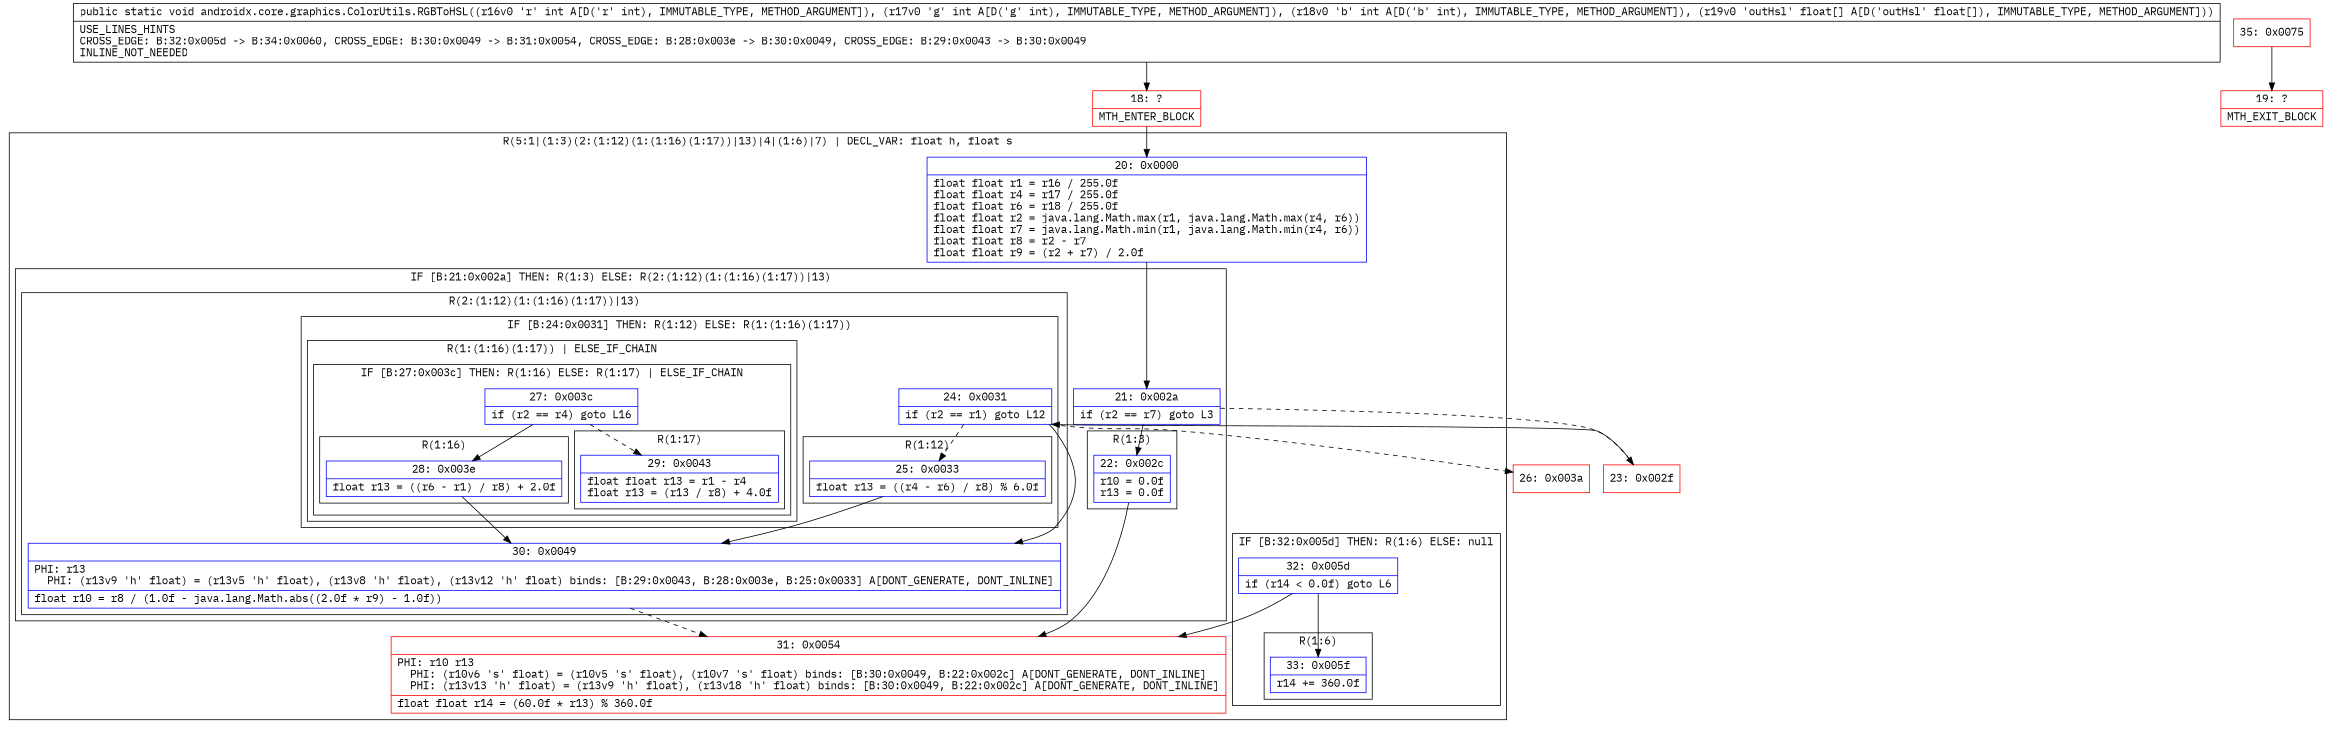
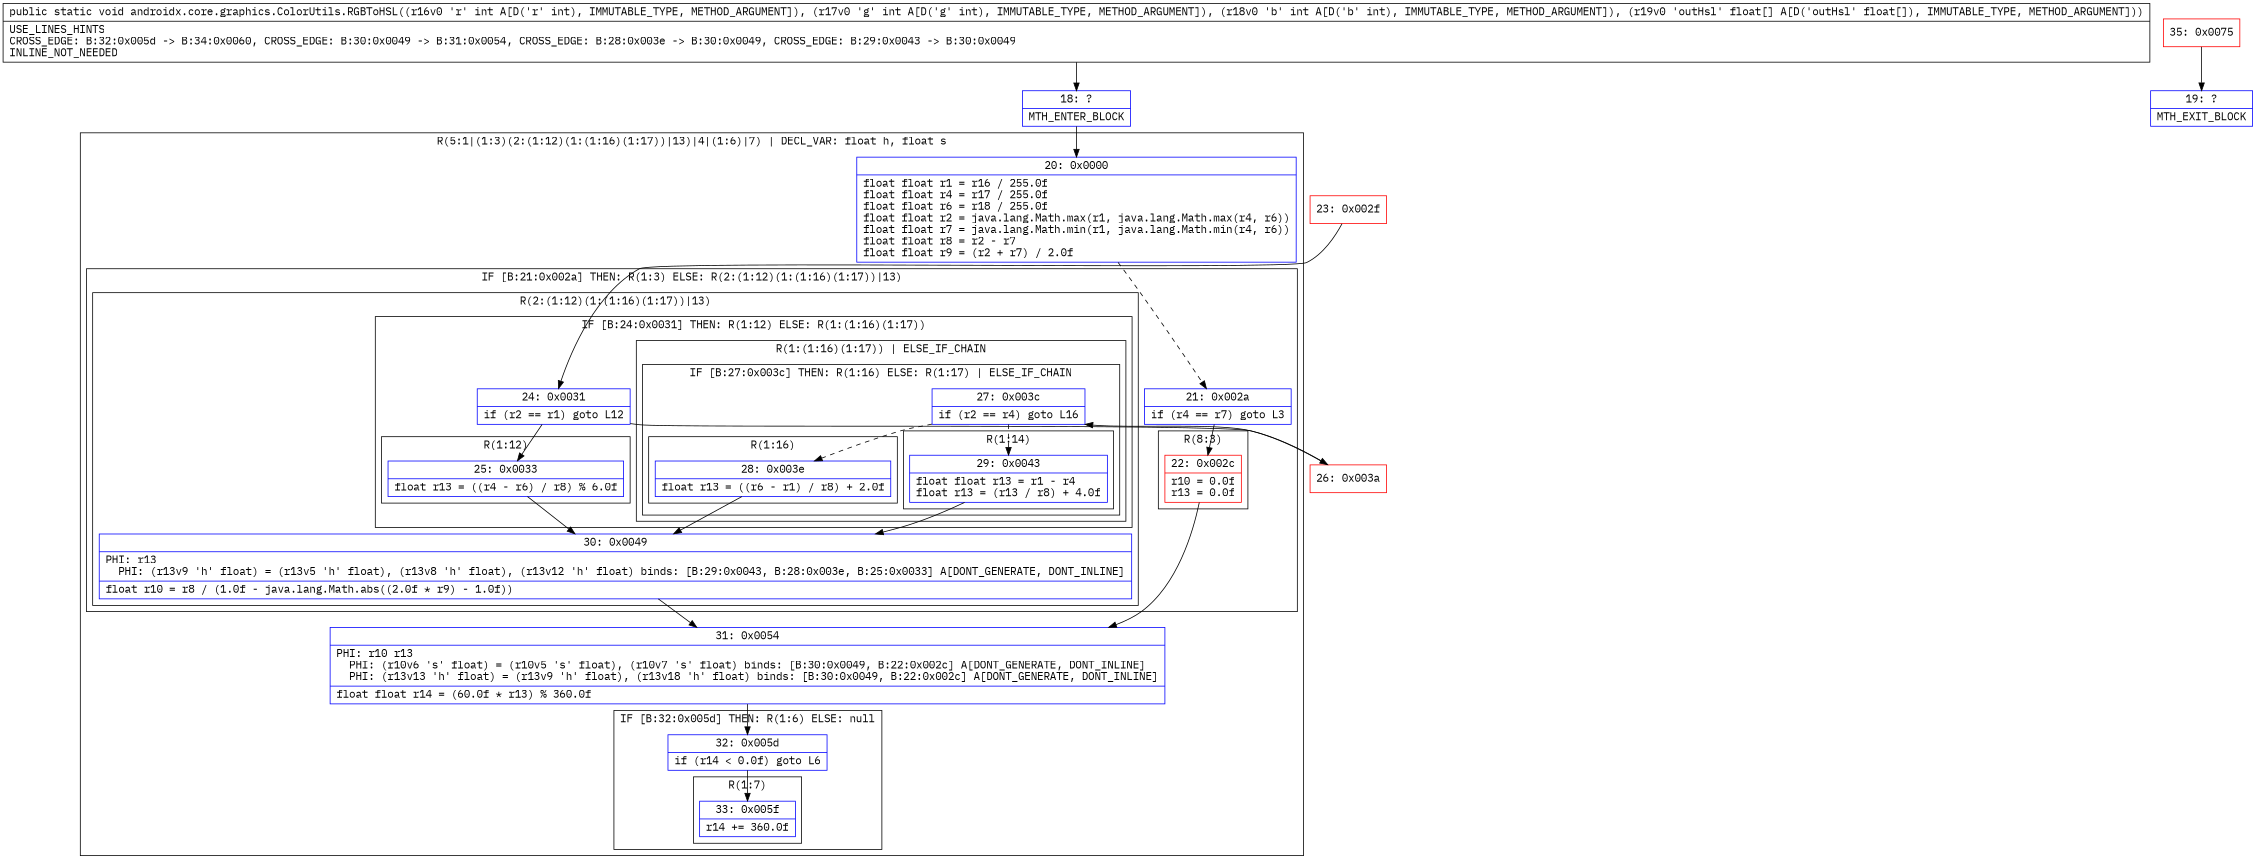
(1147, 108) -> (1076, 108)
(2272, 108) -> (2202, 108)
(1147, 322) -> (1161, 322)
(1430, 414) -> none
(1147, 415) -> (1218, 415)
none -> (1214, 427)
(680, 440) -> (1009, 440)
(1132, 440) -> (1203, 440)
(505, 441) -> (865, 442)
(1279, 441) -> (944, 426)
(952, 442) -> (530, 442)
(1132, 479) -> (1203, 479)
(1074, 493) -> (925, 519)
(1241, 619) -> (748, 715)
(677, 626) -> (682, 617)
(1318, 642) -> (748, 786)
(809, 675) -> (748, 666)
